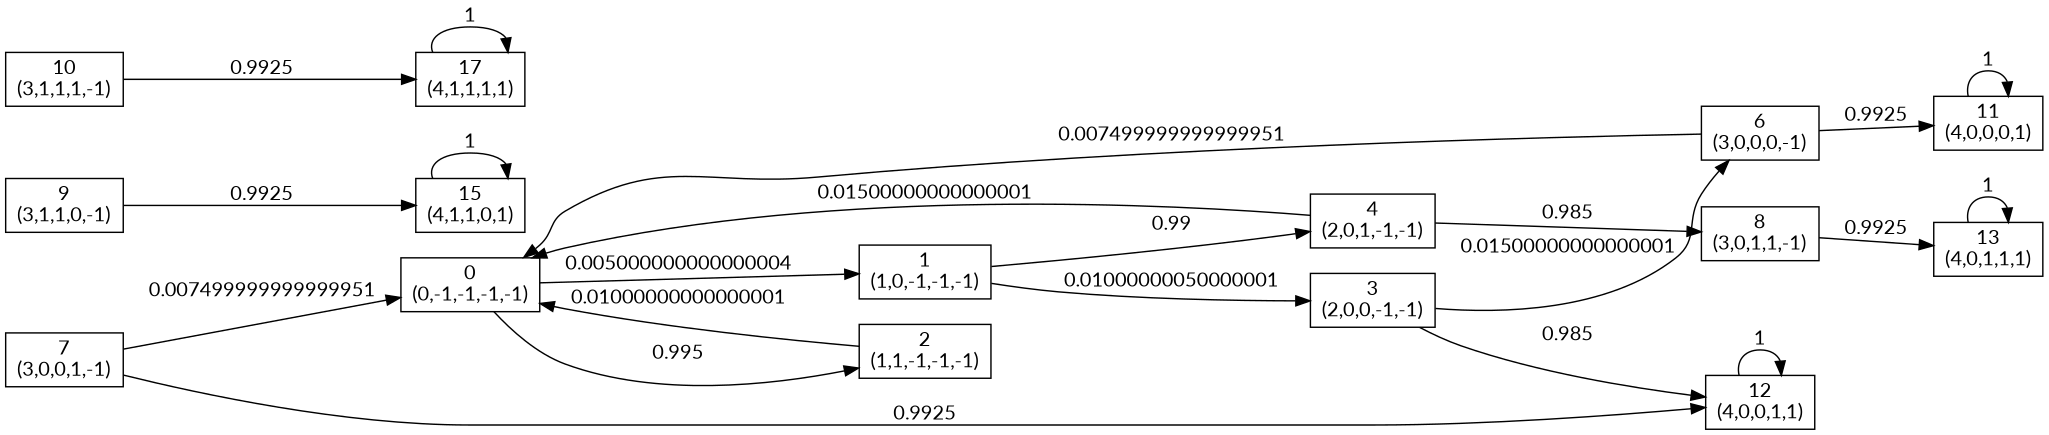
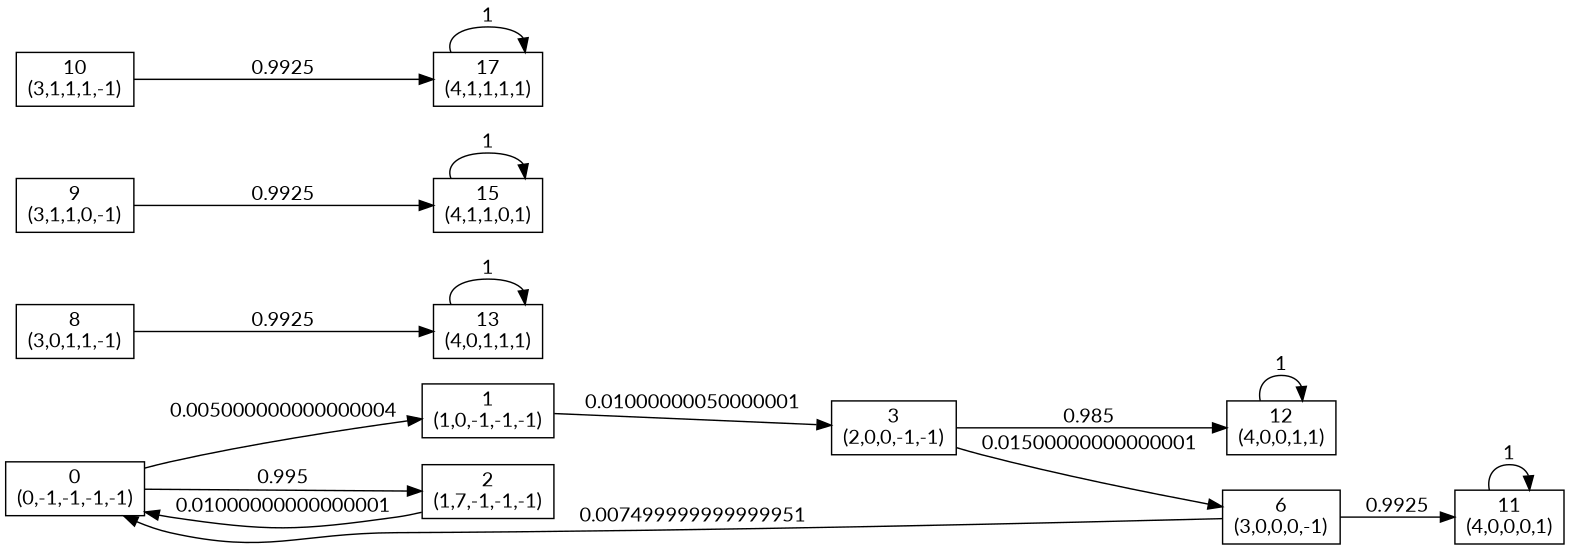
(1373, 221) -> none
(925, 351) -> (488, 492)
(64, 360) -> none
